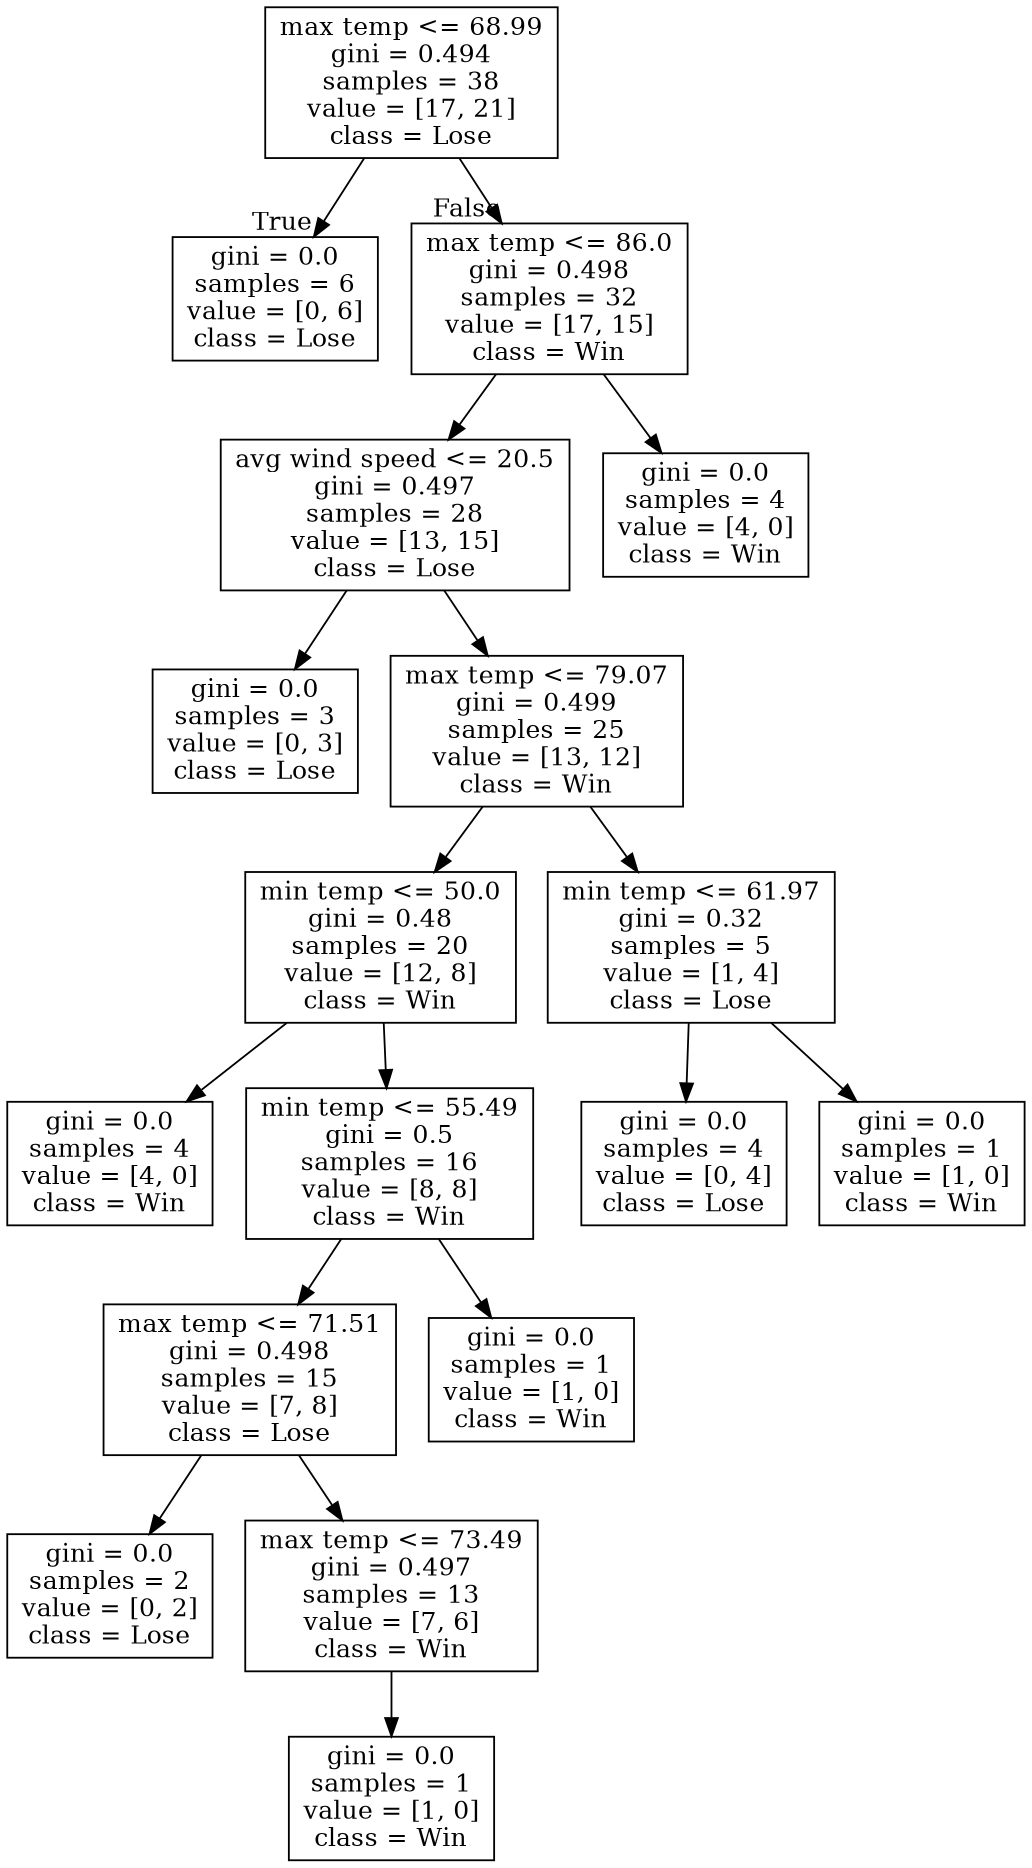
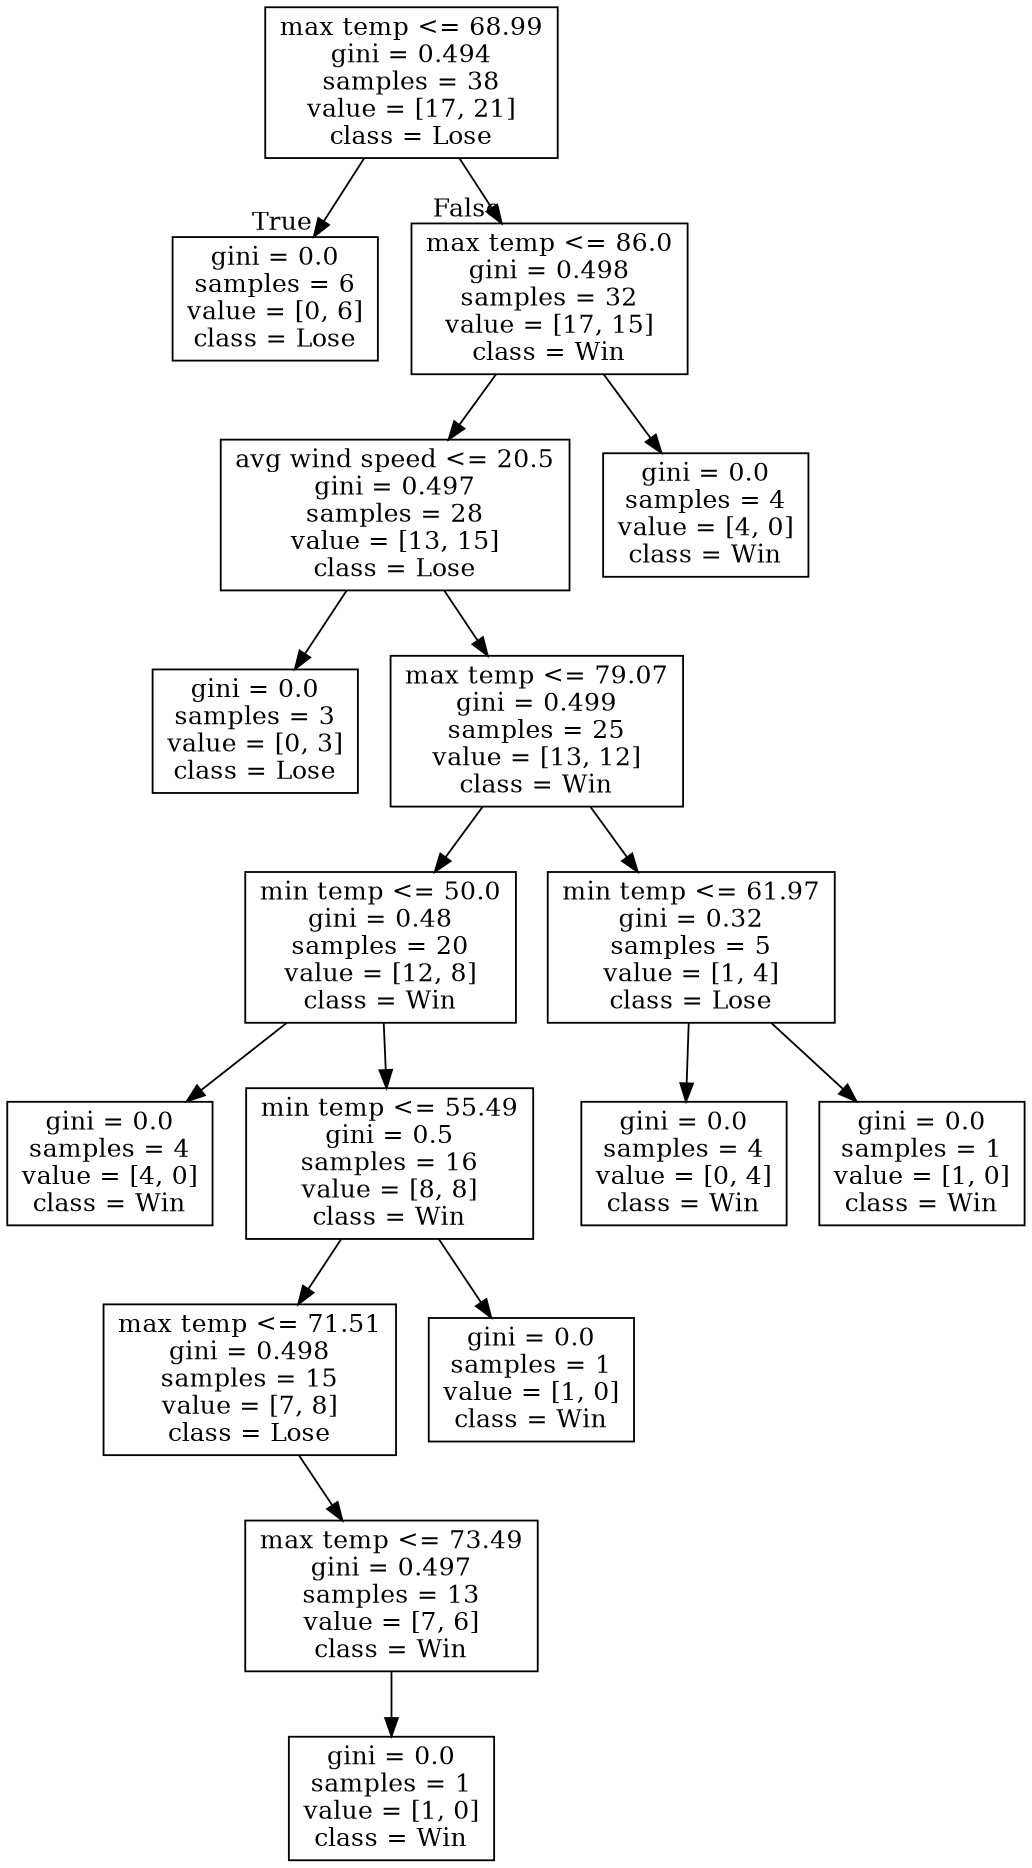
(684, 1164) -> (684, 1164)
(110, 1596) -> none
